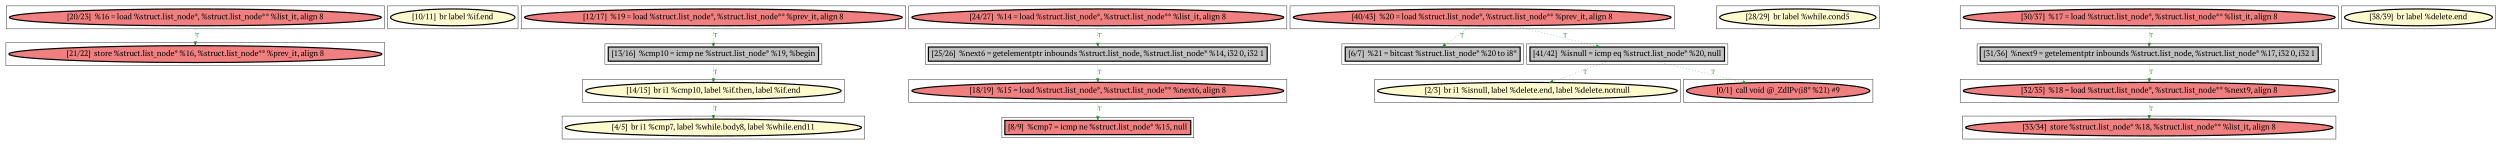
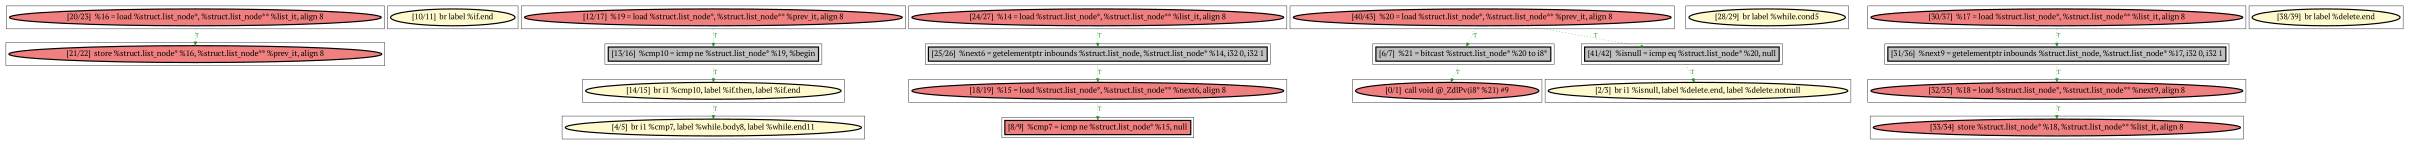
(1699, 72) -> (1456, 70)
